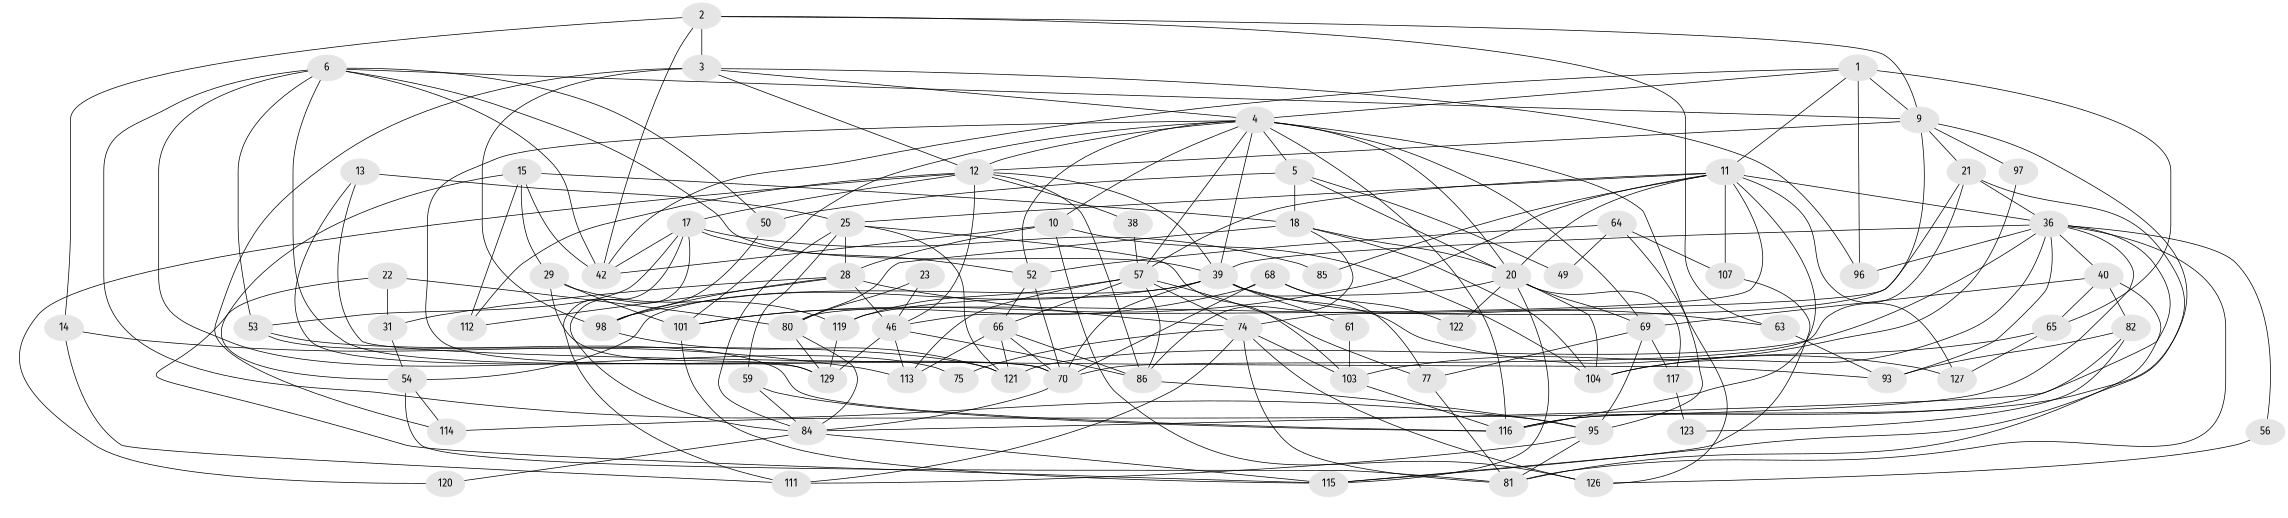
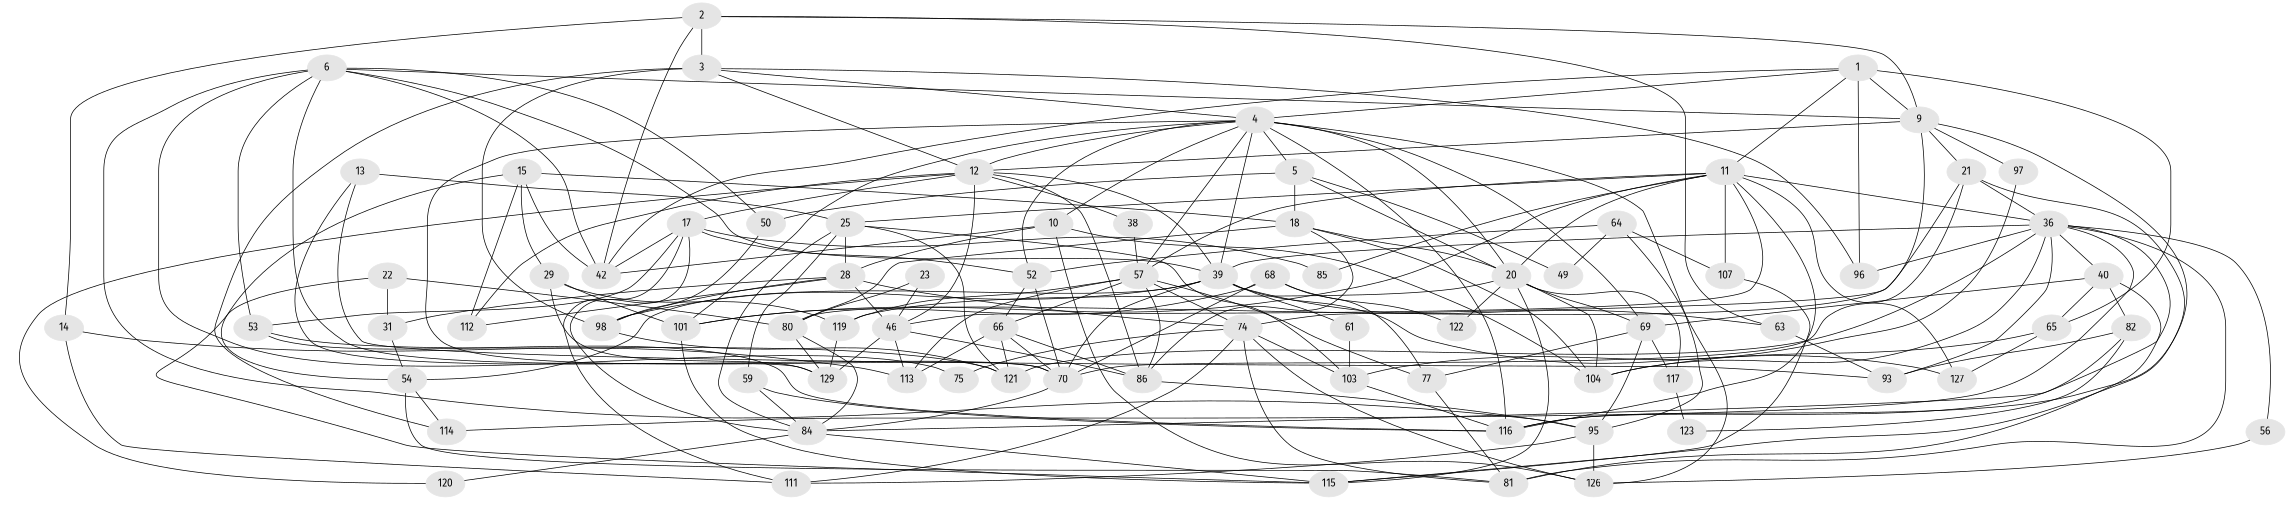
(1551, 458) -> (1594, 455)
